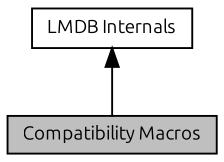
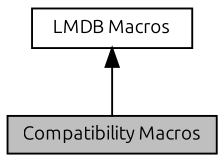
(112, 28) -> (112, 28)
